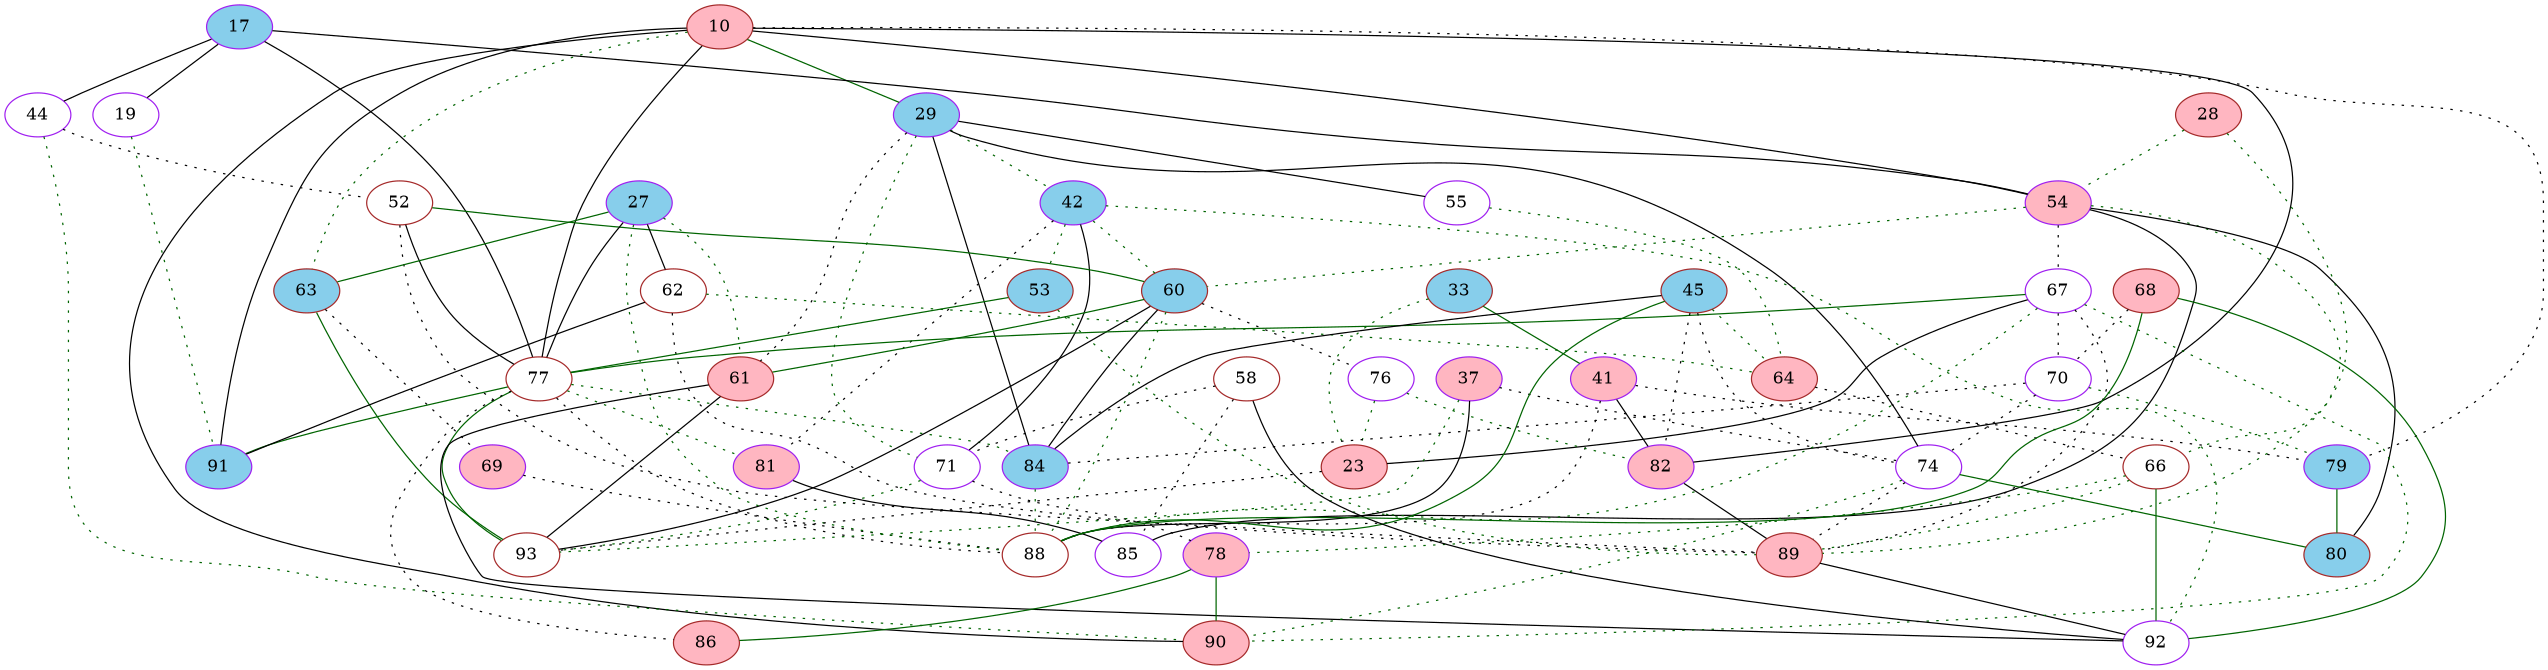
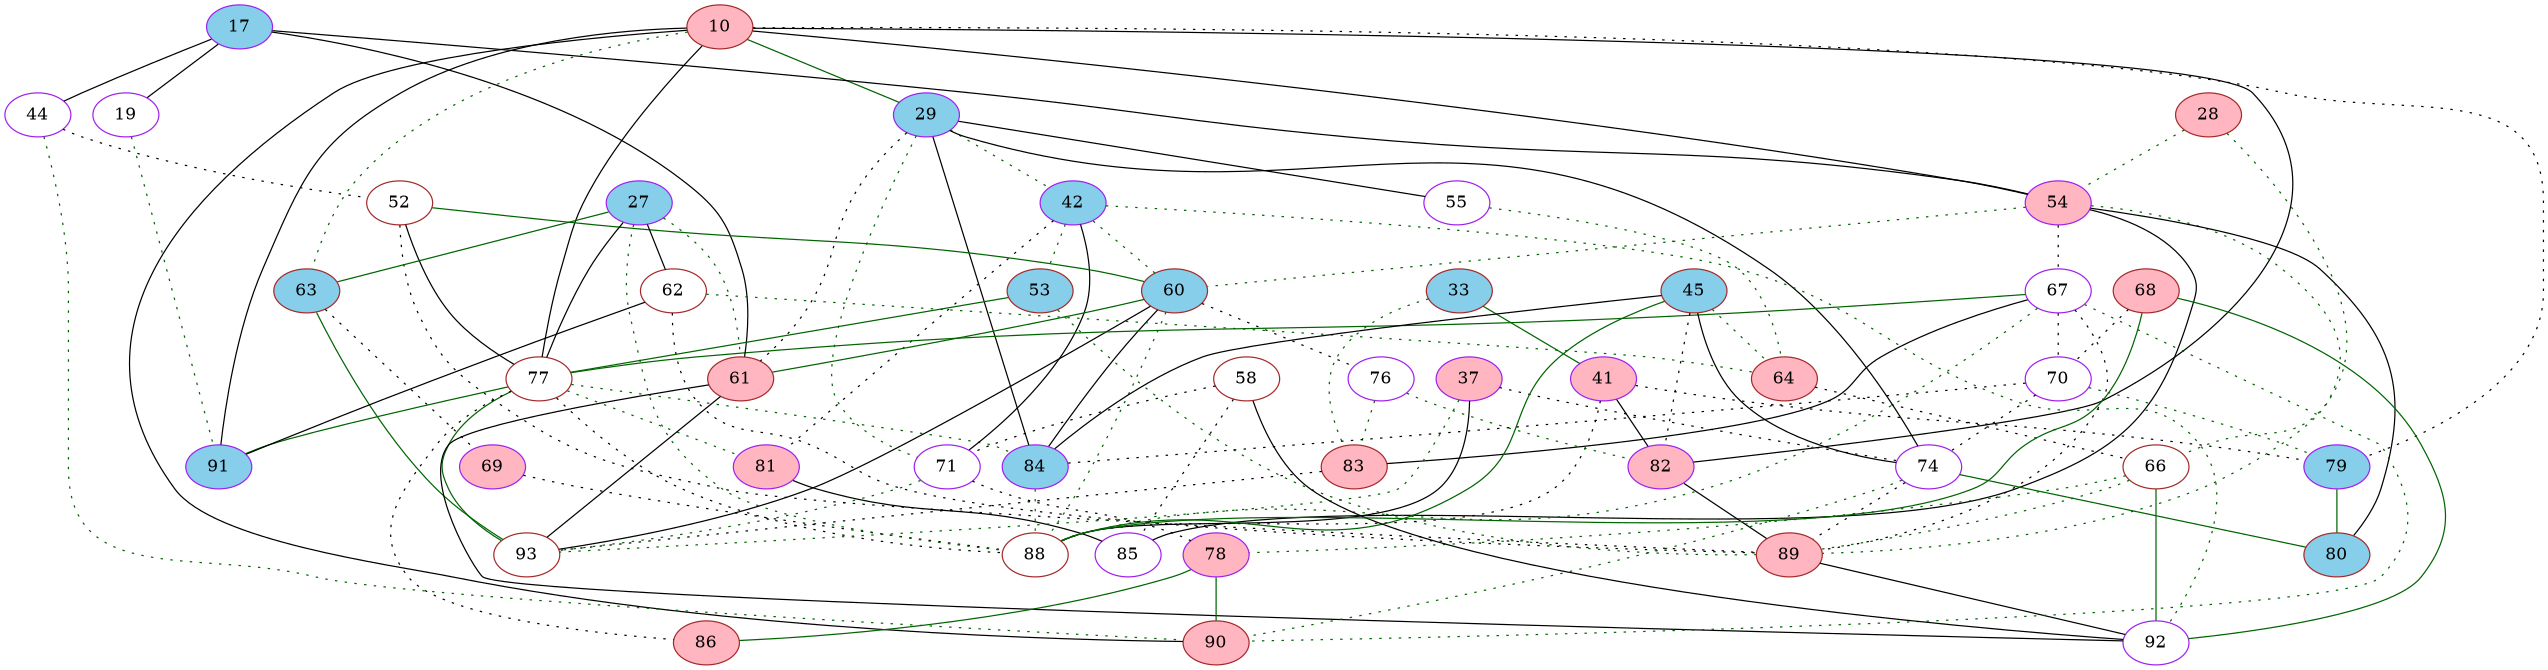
(434, 170) -> (578, 118)
(1775, 425) -> (1775, 425)
(1354, 467) -> (1354, 467)
